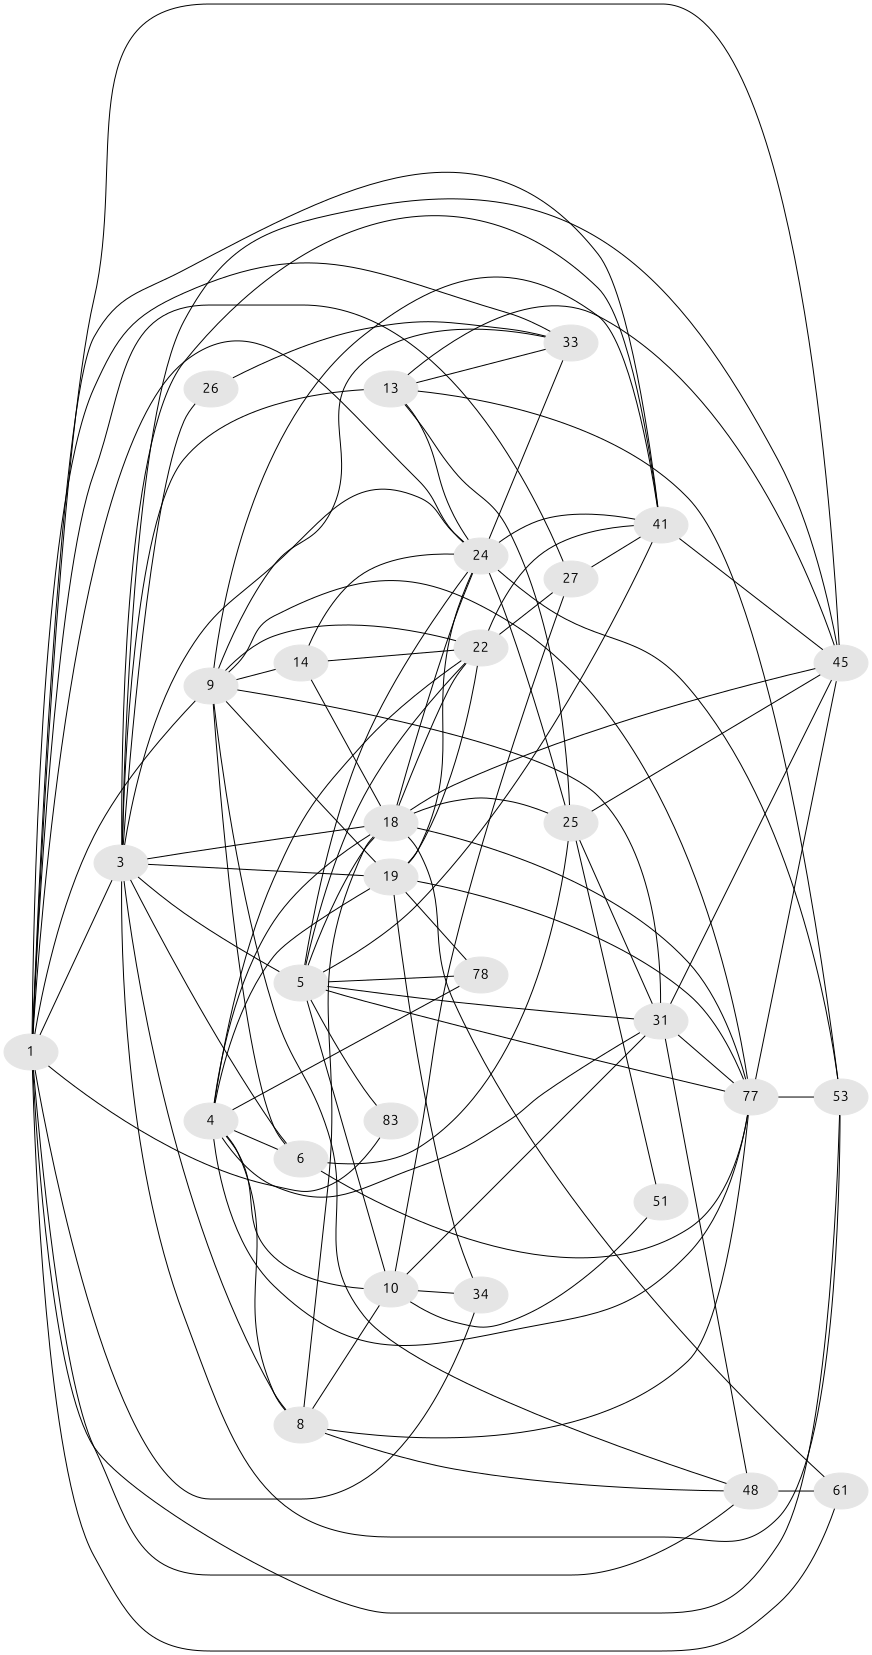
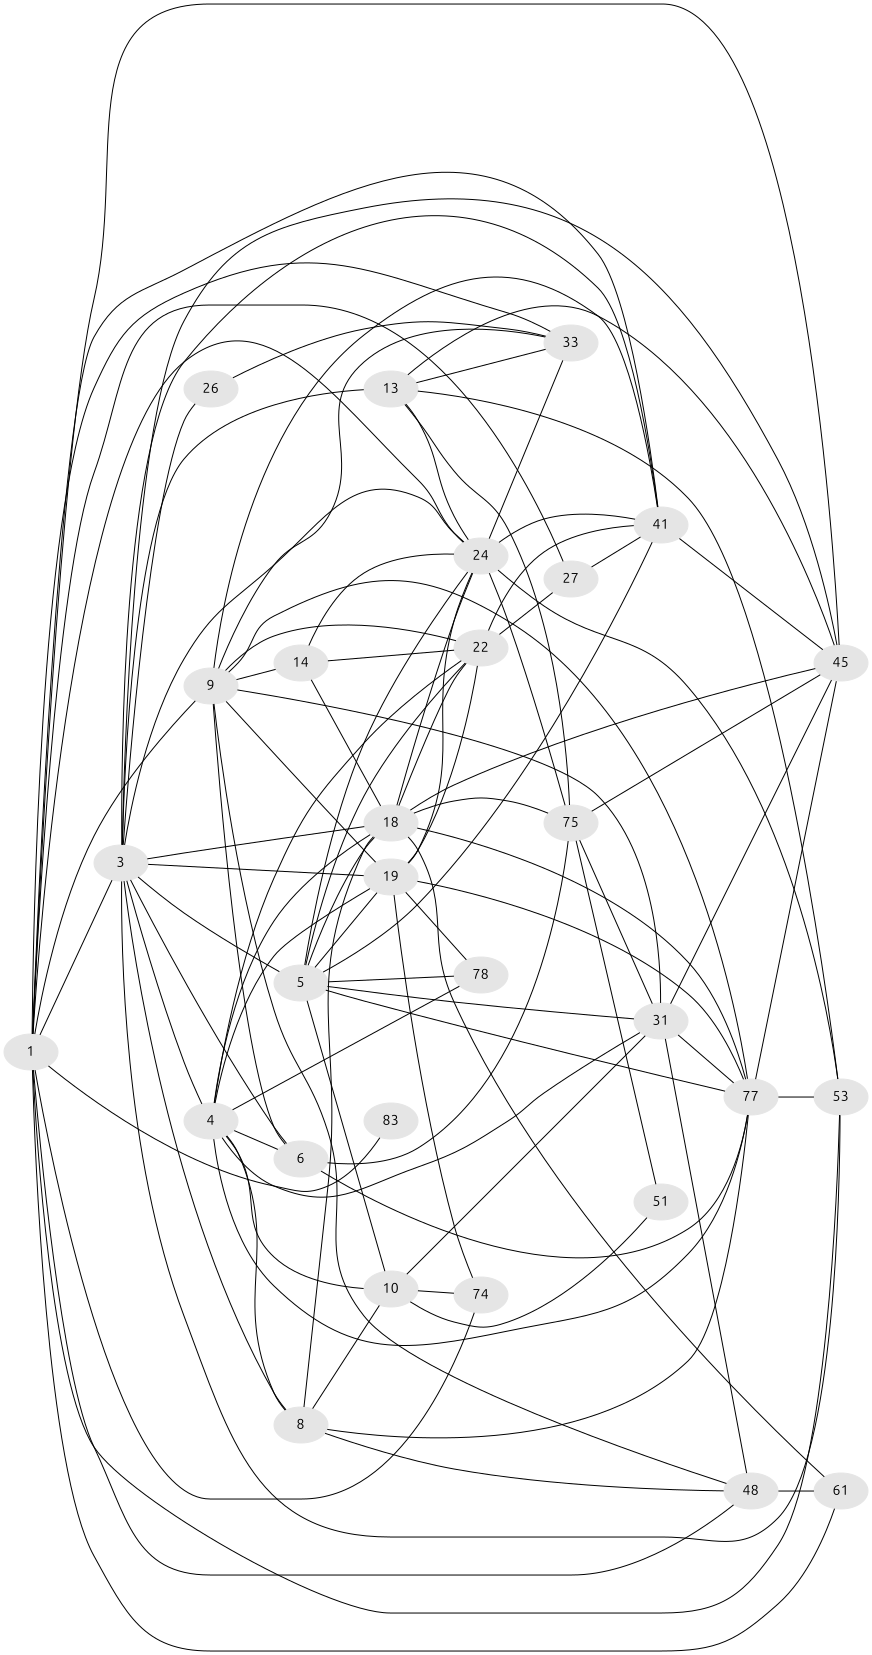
(571, 823) -> (571, 823)
(459, 929) -> none
none -> (160, 994)
(343, 1057) -> (346, 930)
(481, 1295) -> (481, 1295)
